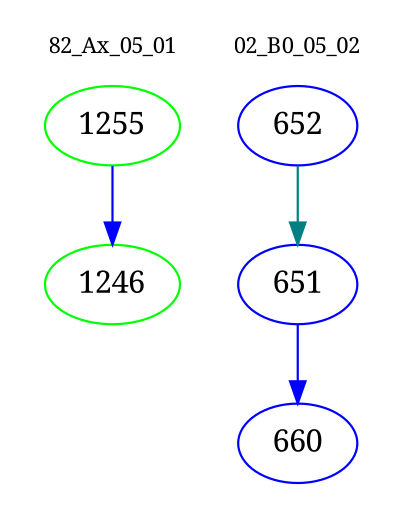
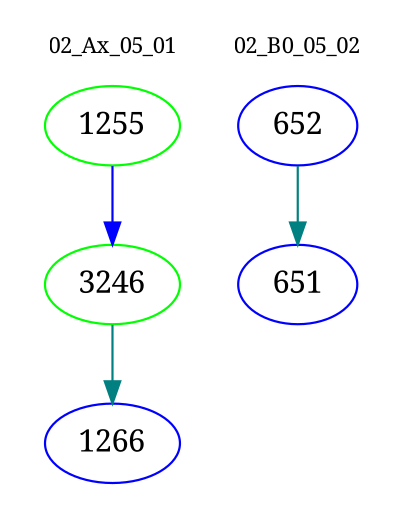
(112, 47) -> (112, 47)
(112, 285) -> (112, 285)
none -> (112, 443)
(298, 443) -> none
